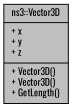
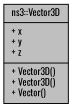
(36, 93) -> (29, 93)
